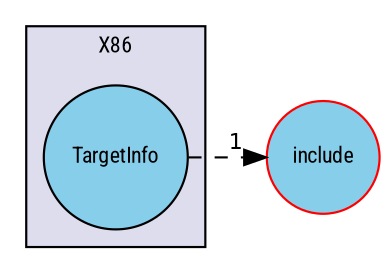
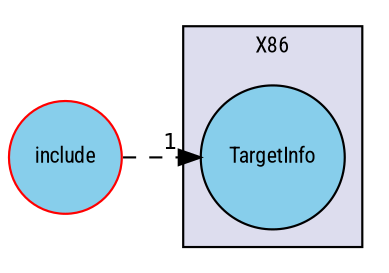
(219, 157) -> (151, 157)
